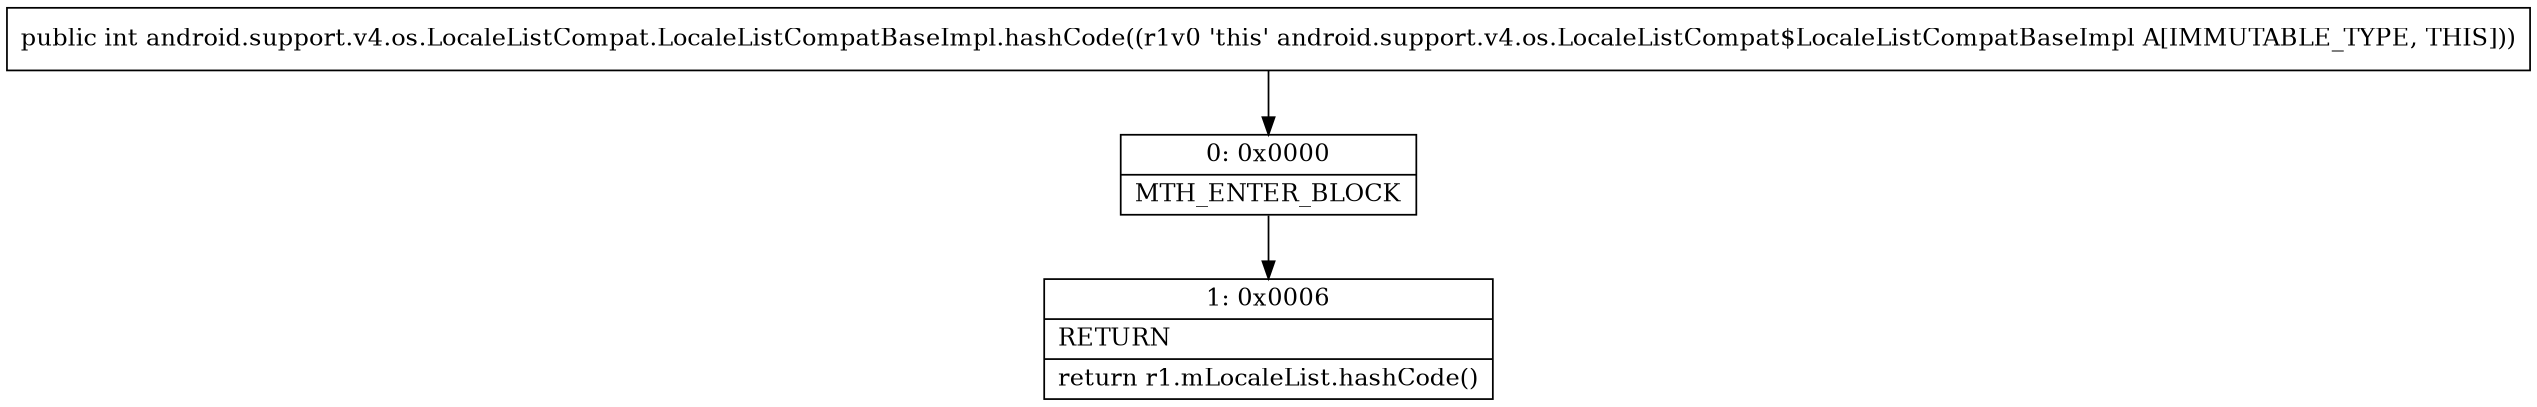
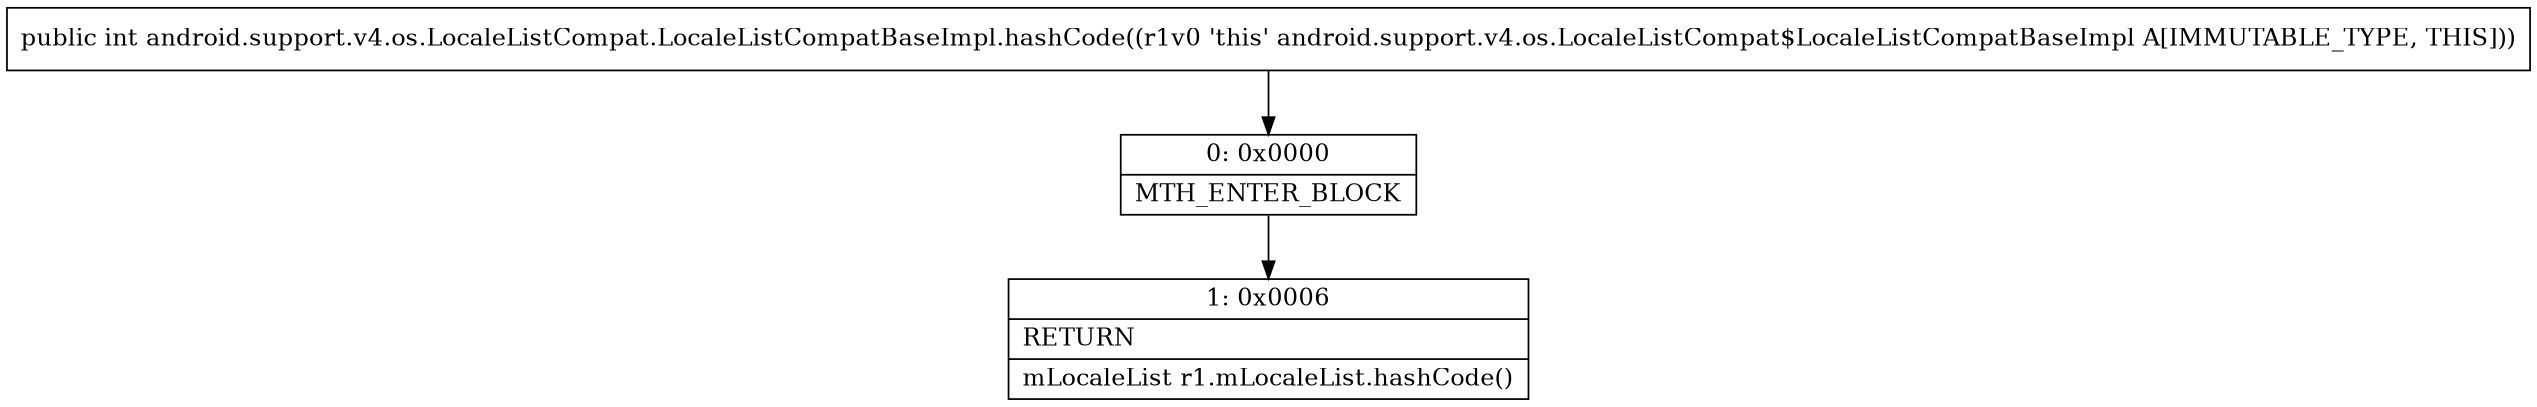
(1269, 378) -> (1269, 378)
